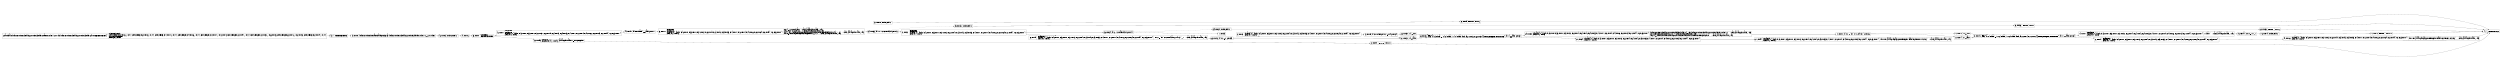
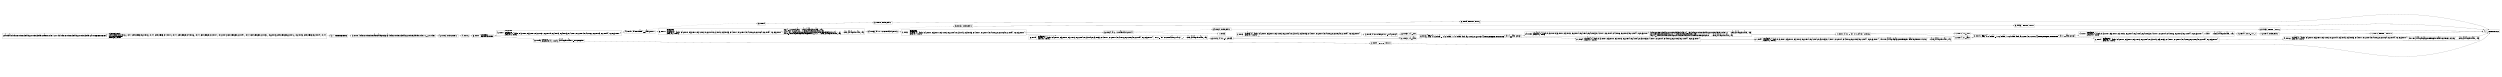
none -> (761, 24)
